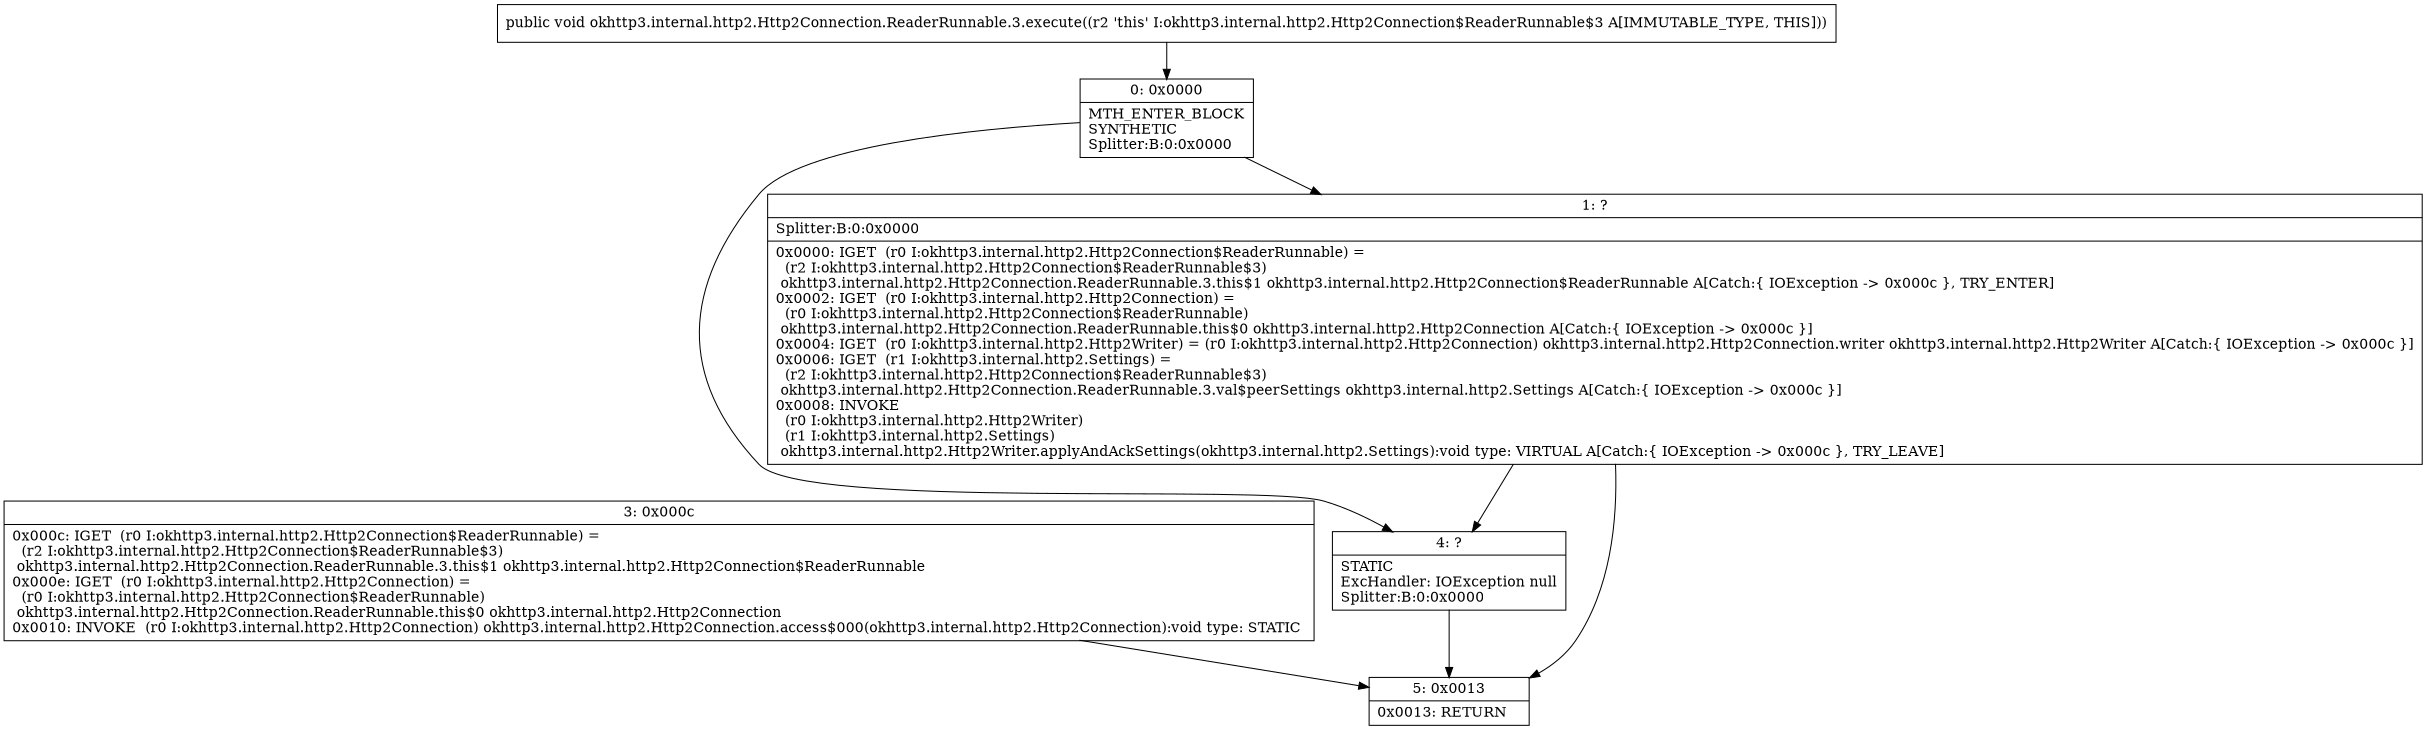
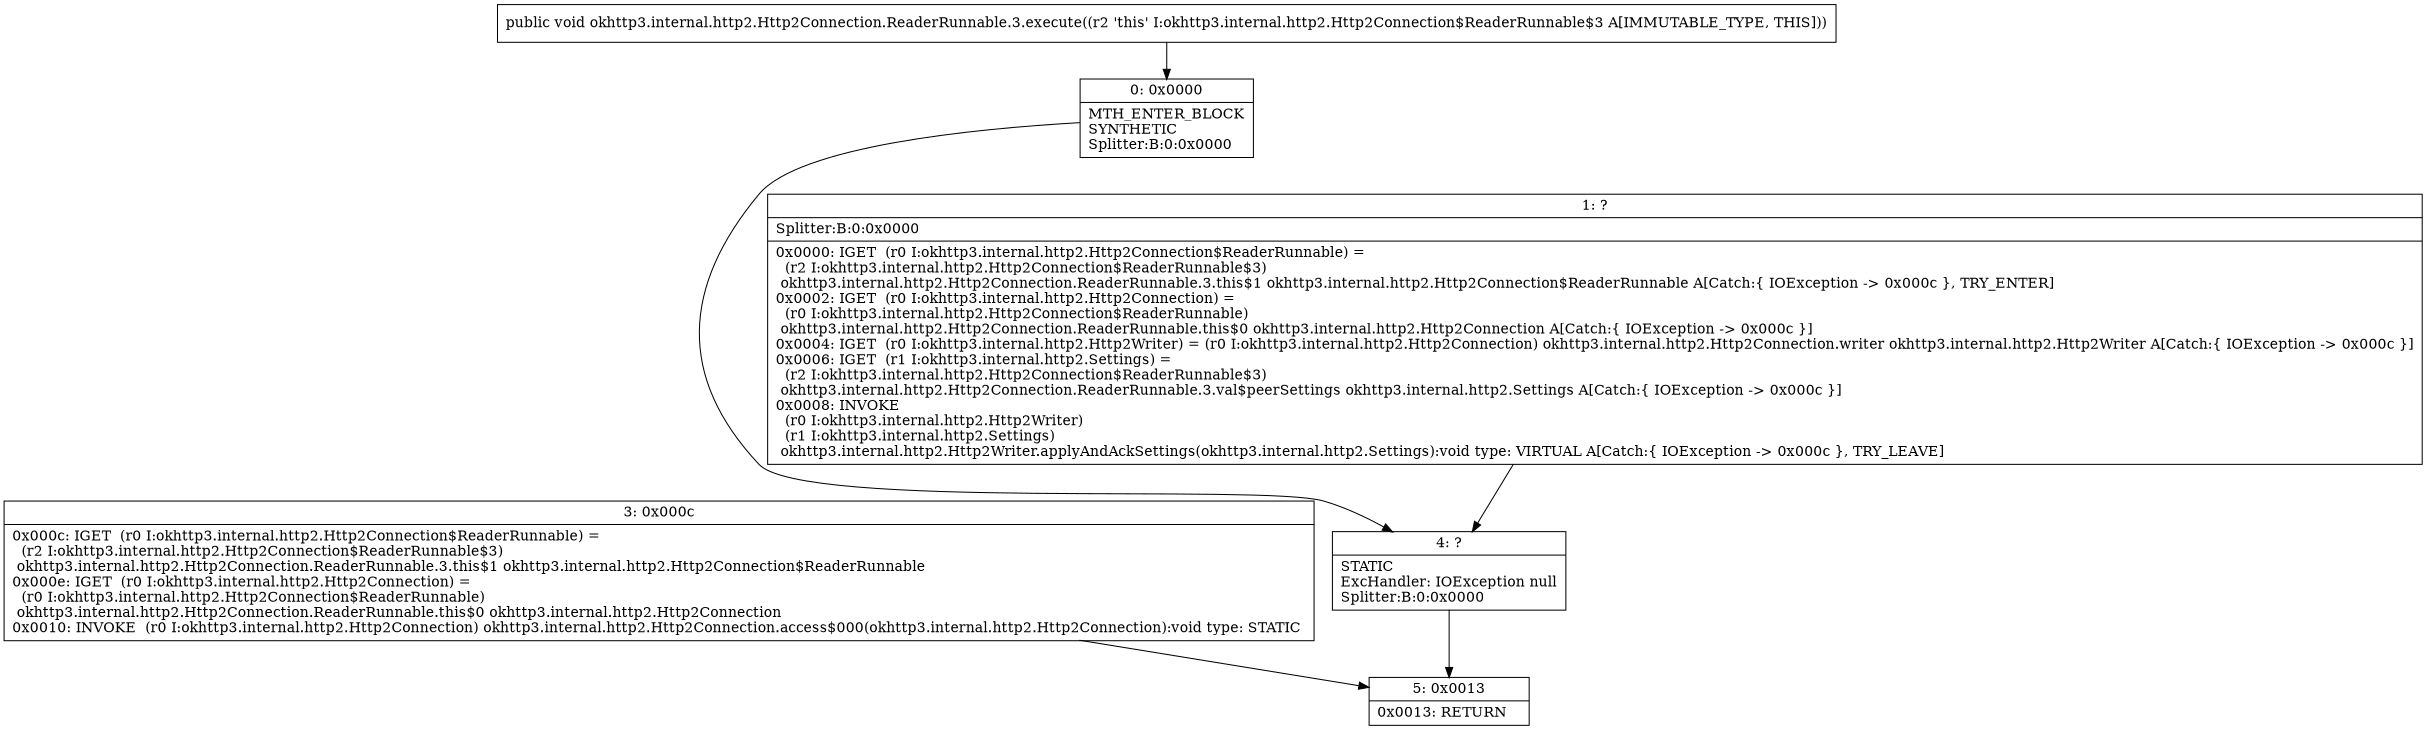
(1278, 174) -> none
(1603, 580) -> none
